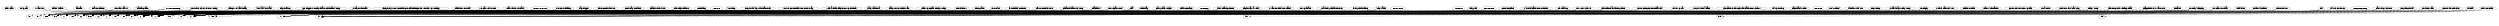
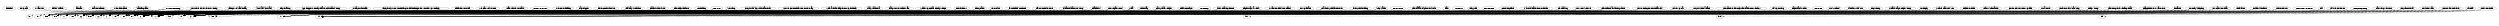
(9, 8) -> (9, 8)
(121, 8) -> (121, 8)
(633, 8) -> (633, 8)
(717, 8) -> (717, 8)
none -> (1424, 8)
none -> (1446, 8)
(1900, 8) -> (1900, 8)
none -> (2304, 8)
